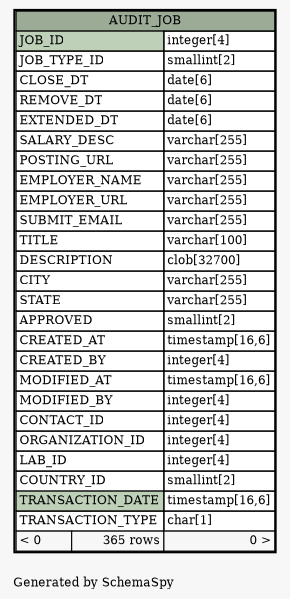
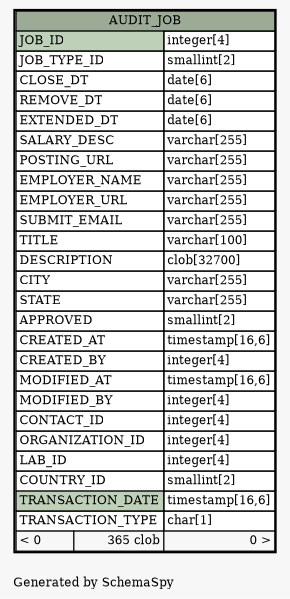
(132, 541) -> (134, 541)
